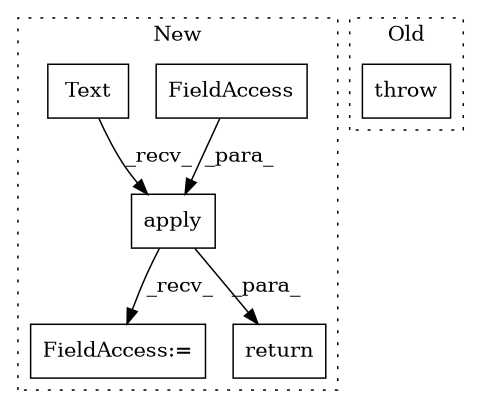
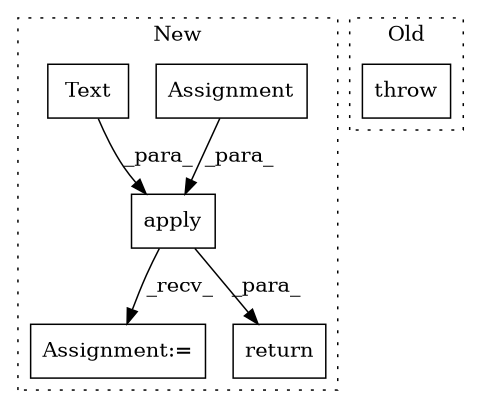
(232, 91) -> (232, 91)
(159, 156) -> (158, 156)
(118, 351) -> (118, 351)
